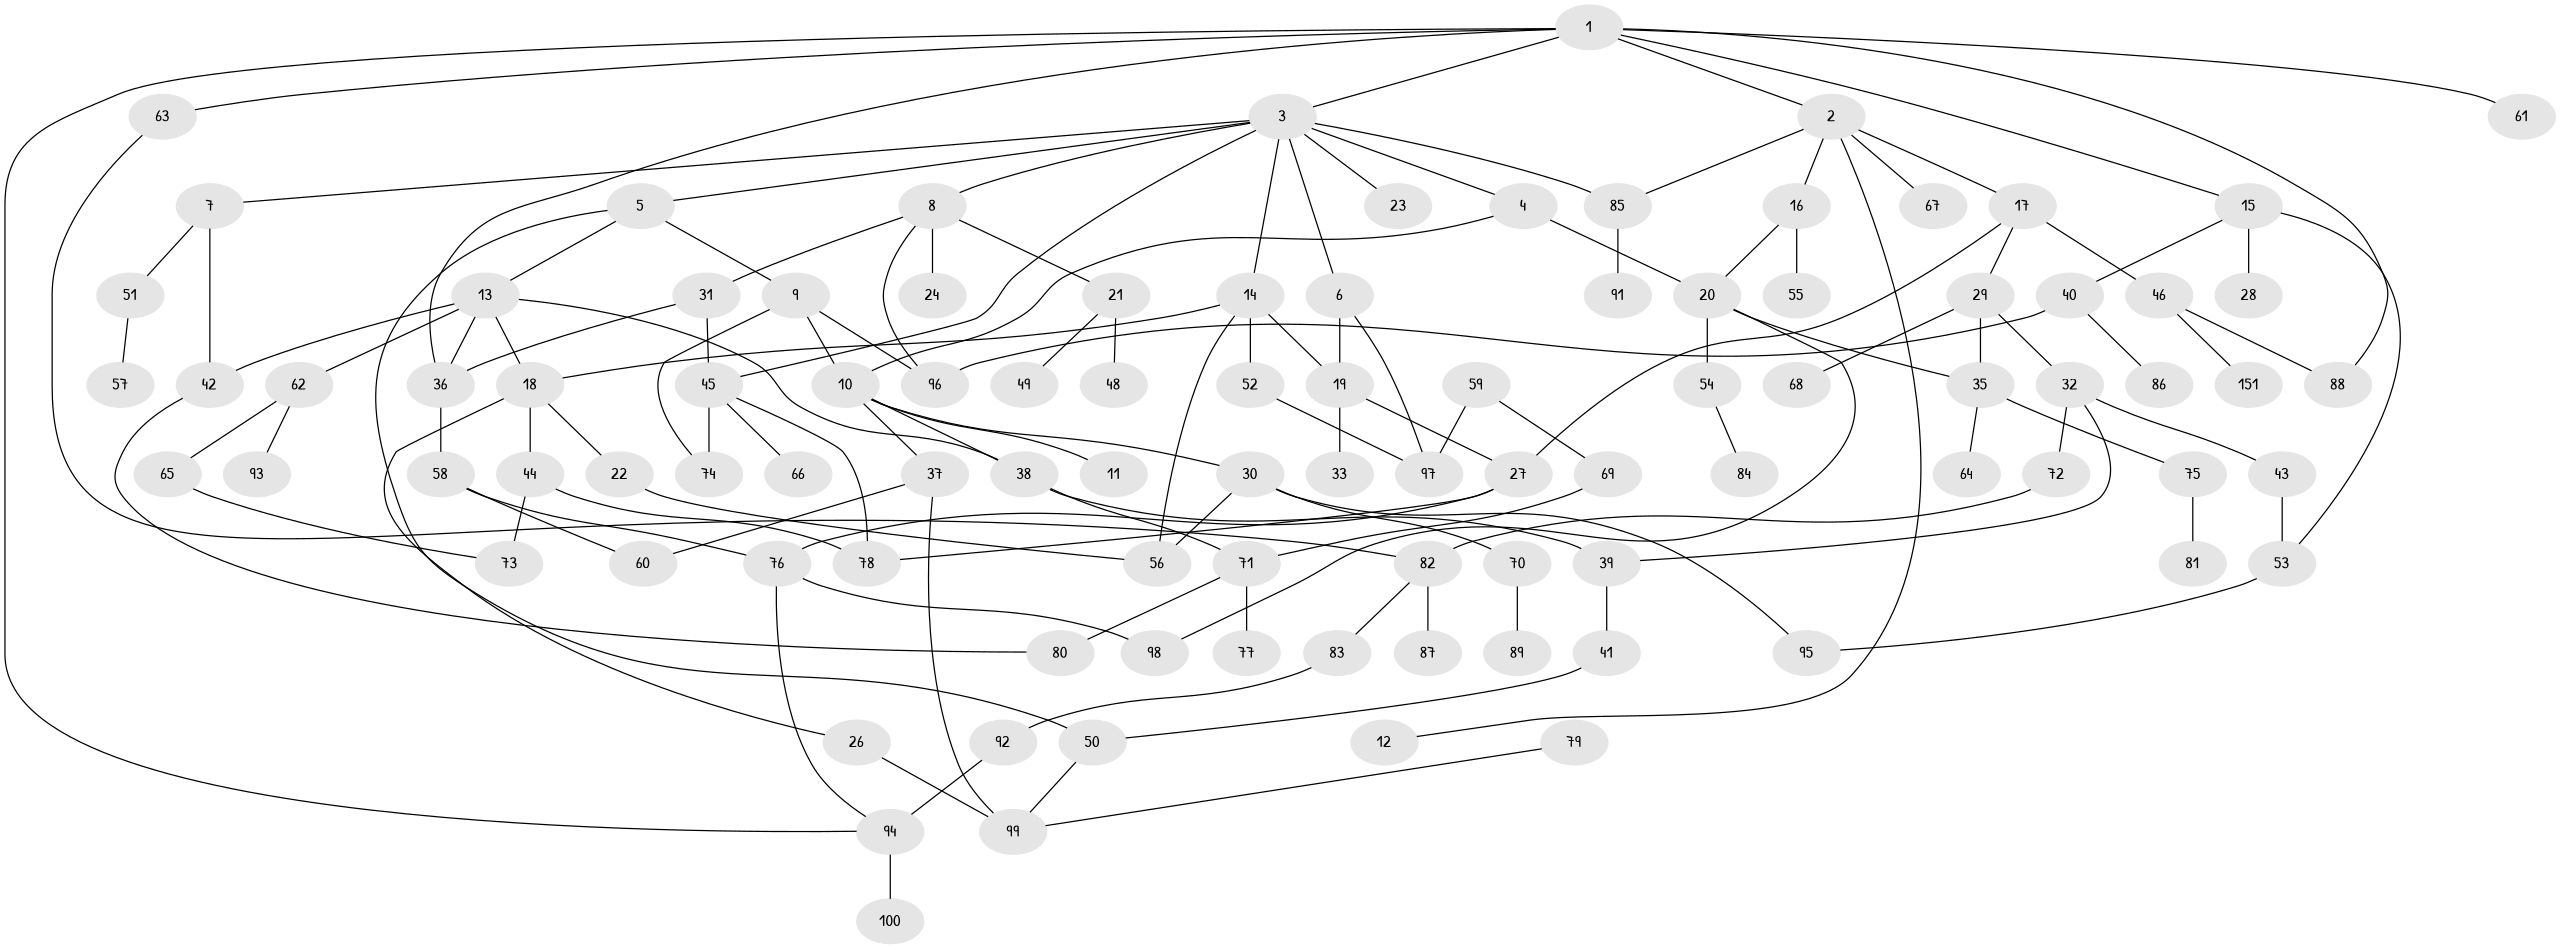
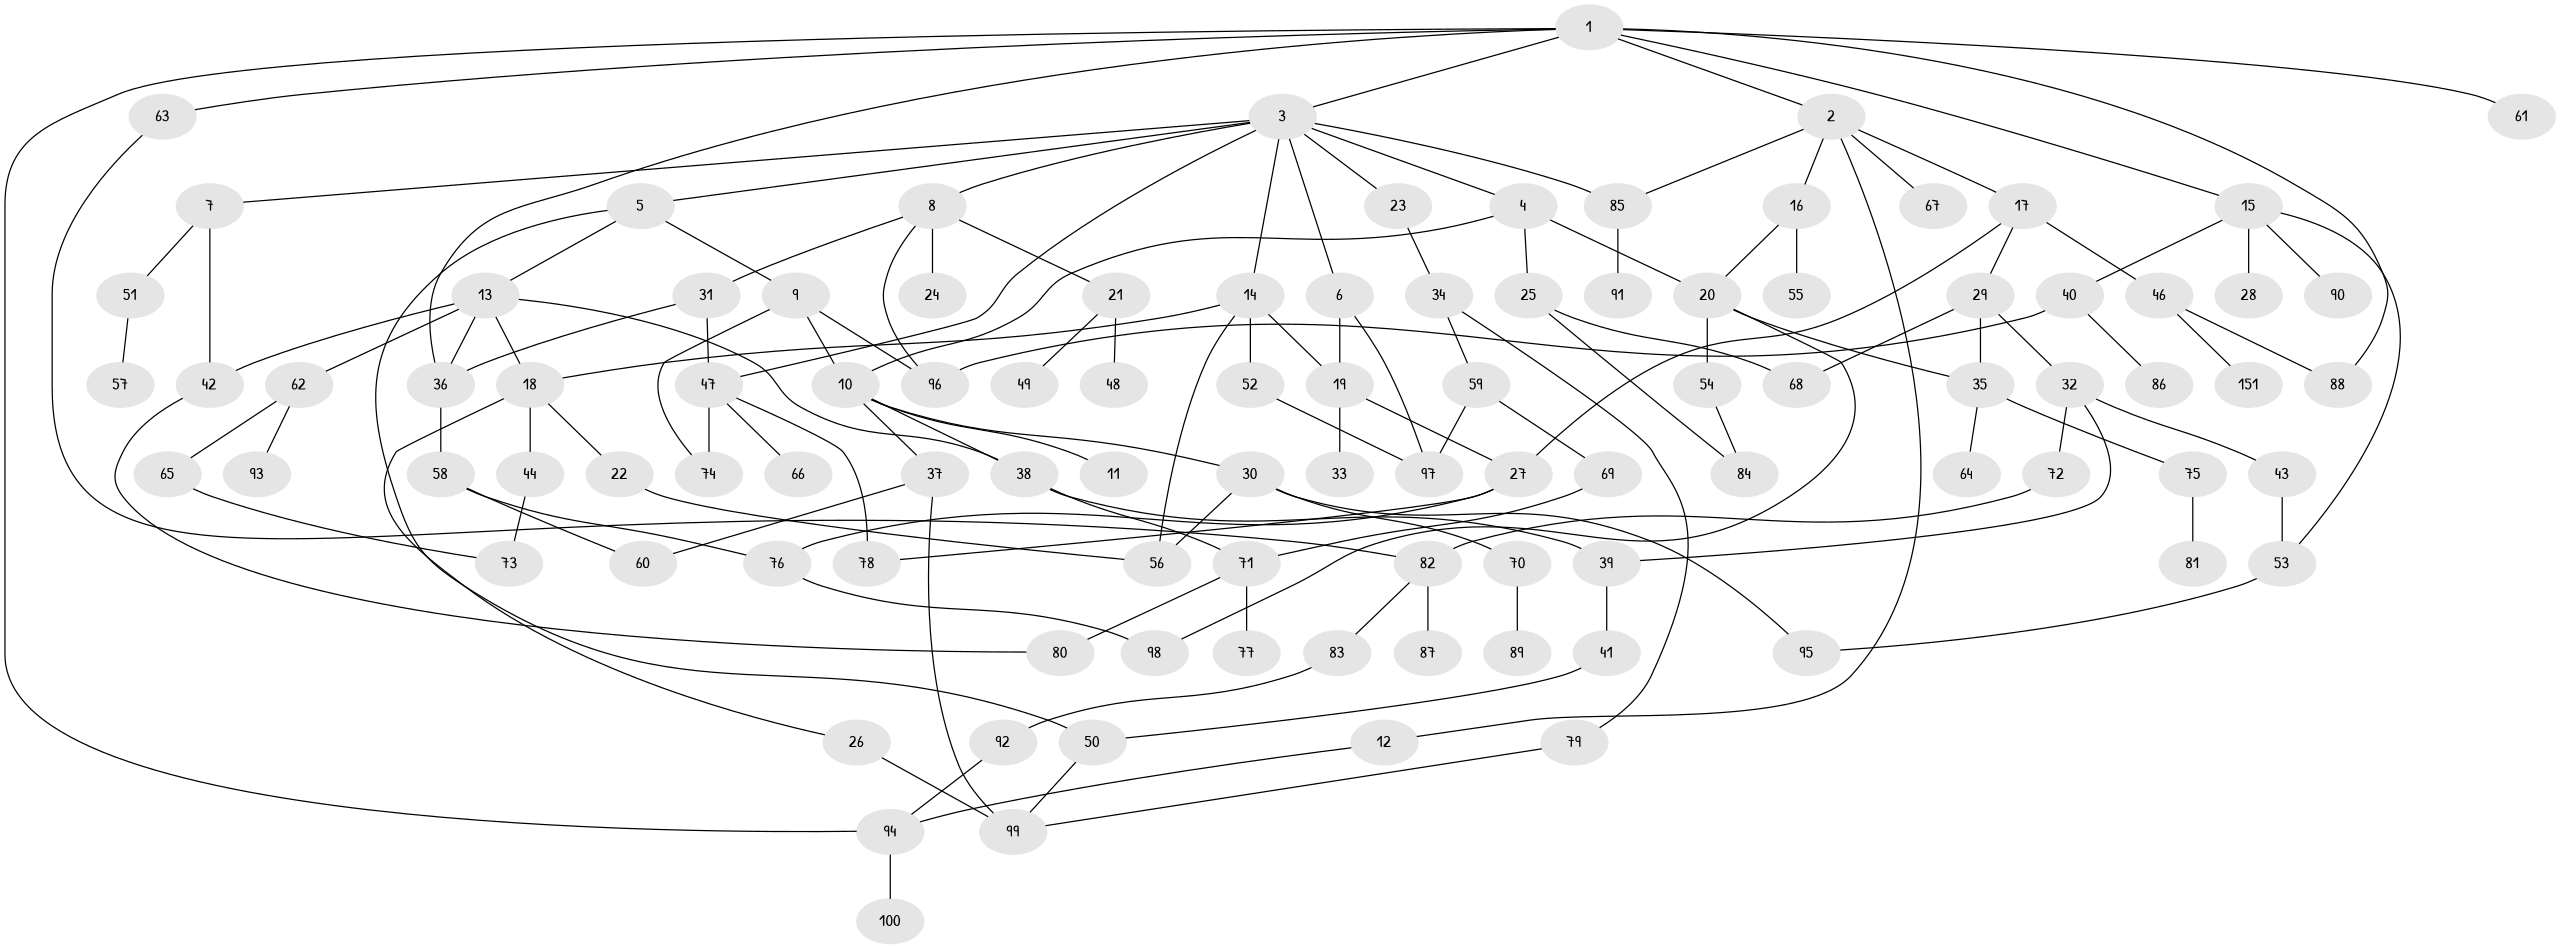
none -> (1439, 296)
none -> (1528, 296)
none -> (2338, 296)
(709, 385) -> (709, 385)
(669, 516) -> none
(791, 715) -> (1135, 779)
